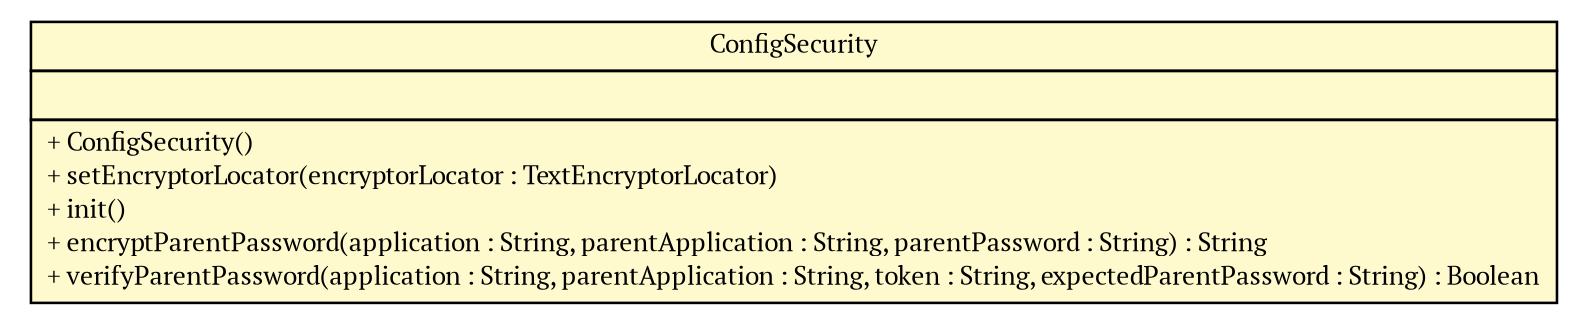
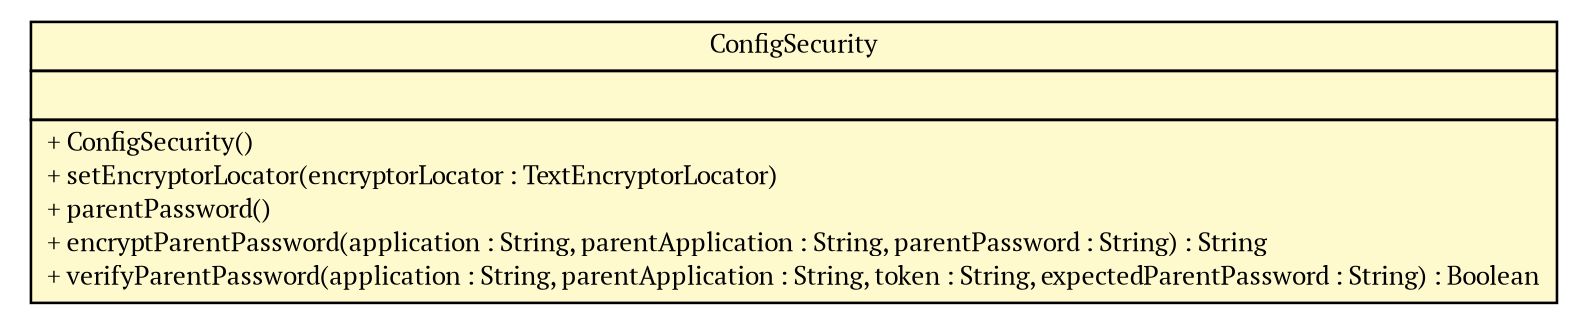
(88, 210) -> (160, 210)
